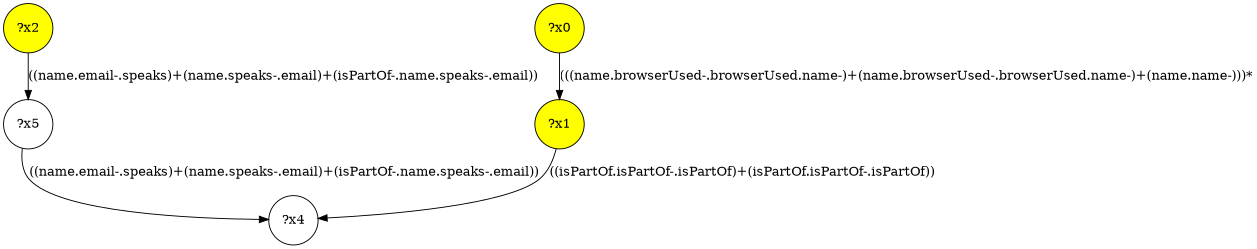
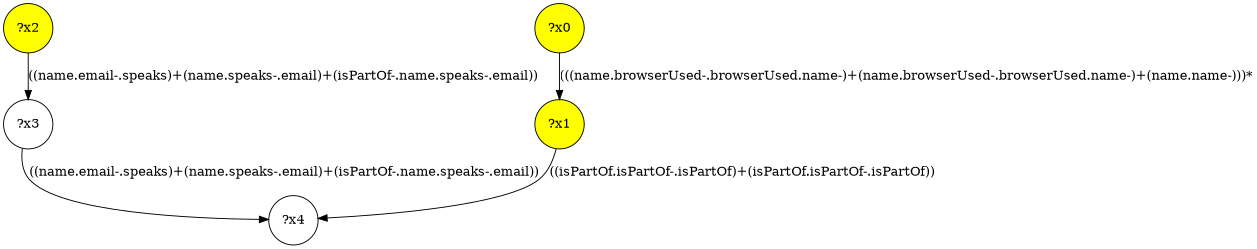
(28, 124) -> (28, 124)
